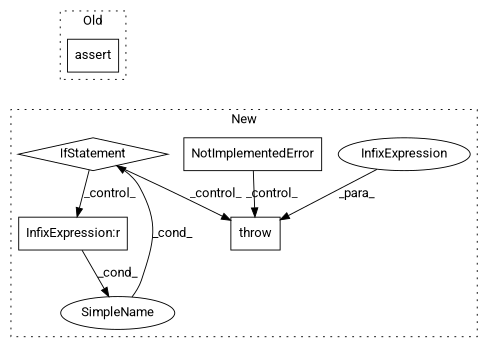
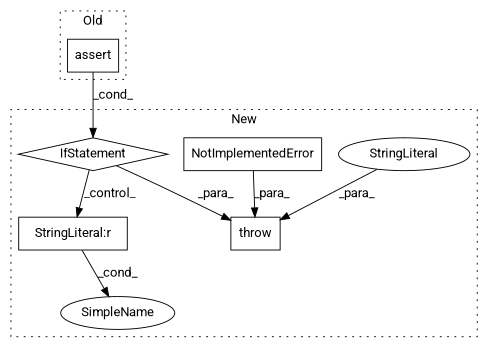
(404, 154) -> (404, 154)
(216, 194) -> (216, 194)
(272, 194) -> (272, 194)
(153, 232) -> (93, 100)
(73, 234) -> (73, 234)
